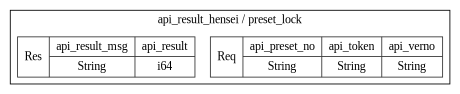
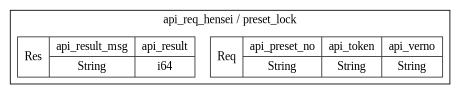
(230, 20) -> (230, 20)
